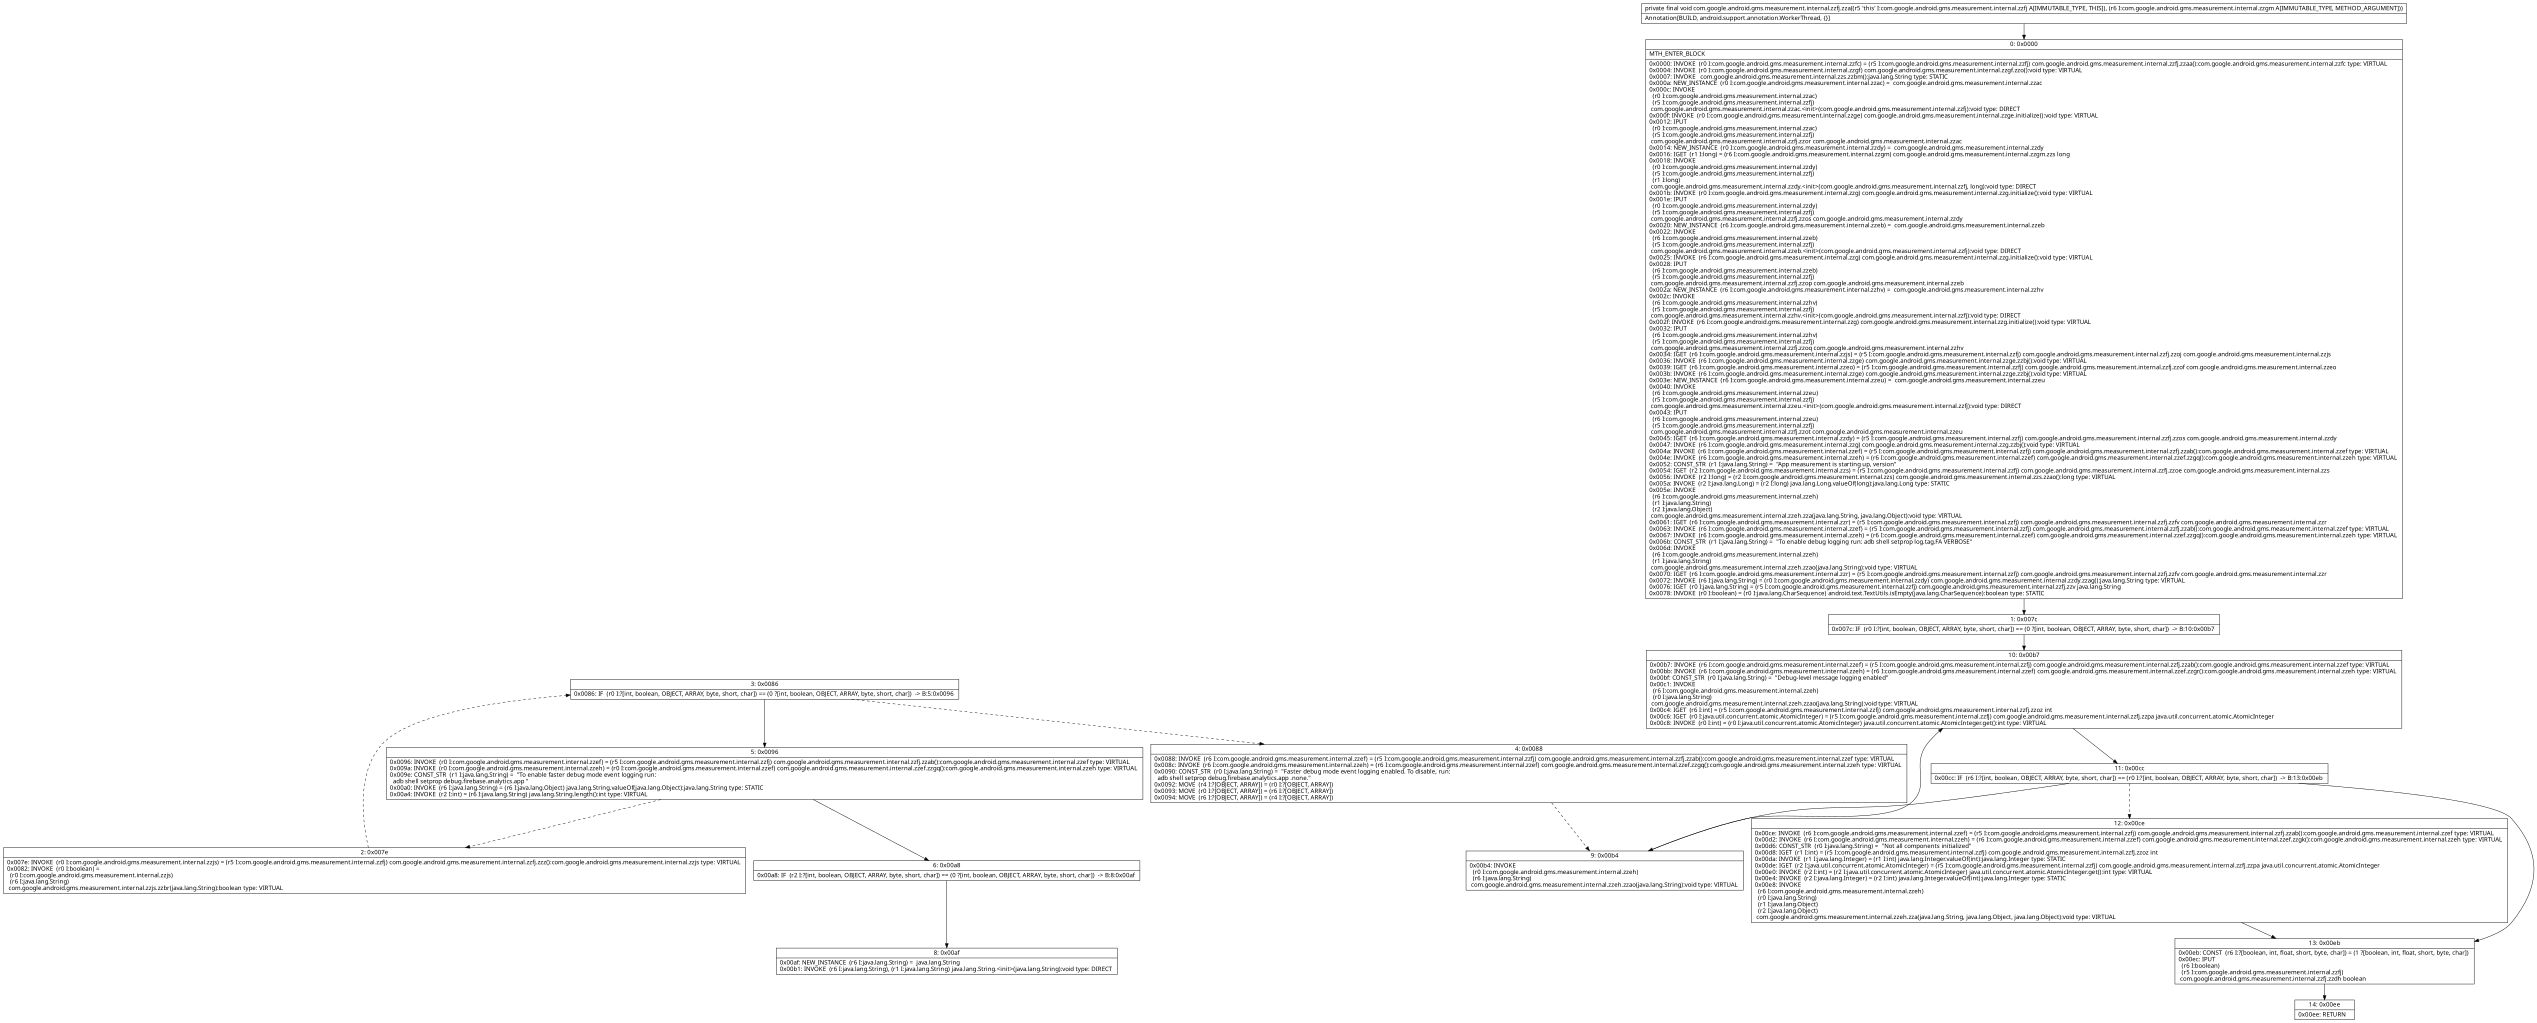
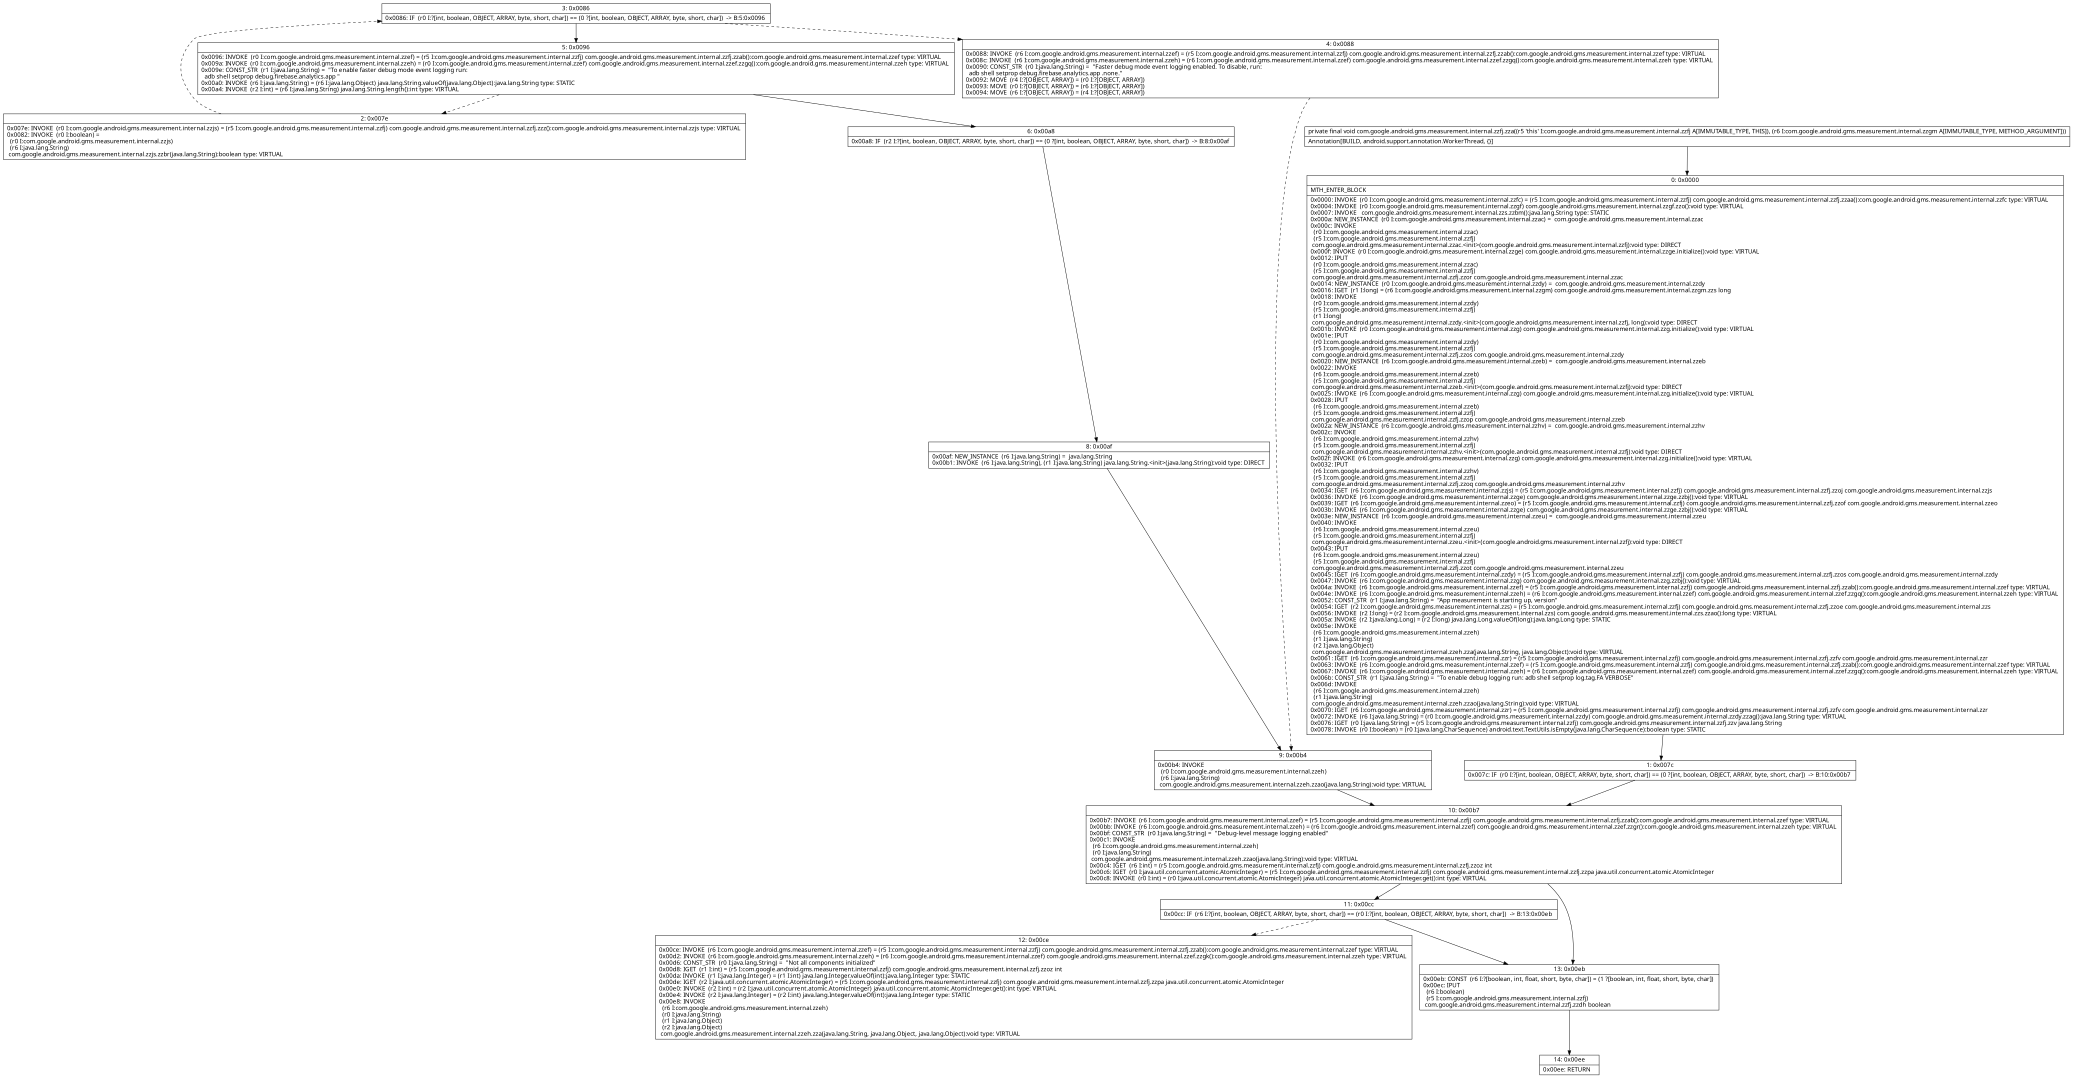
(1859, 807) -> (1193, 607)
(2257, 930) -> (1569, 919)
